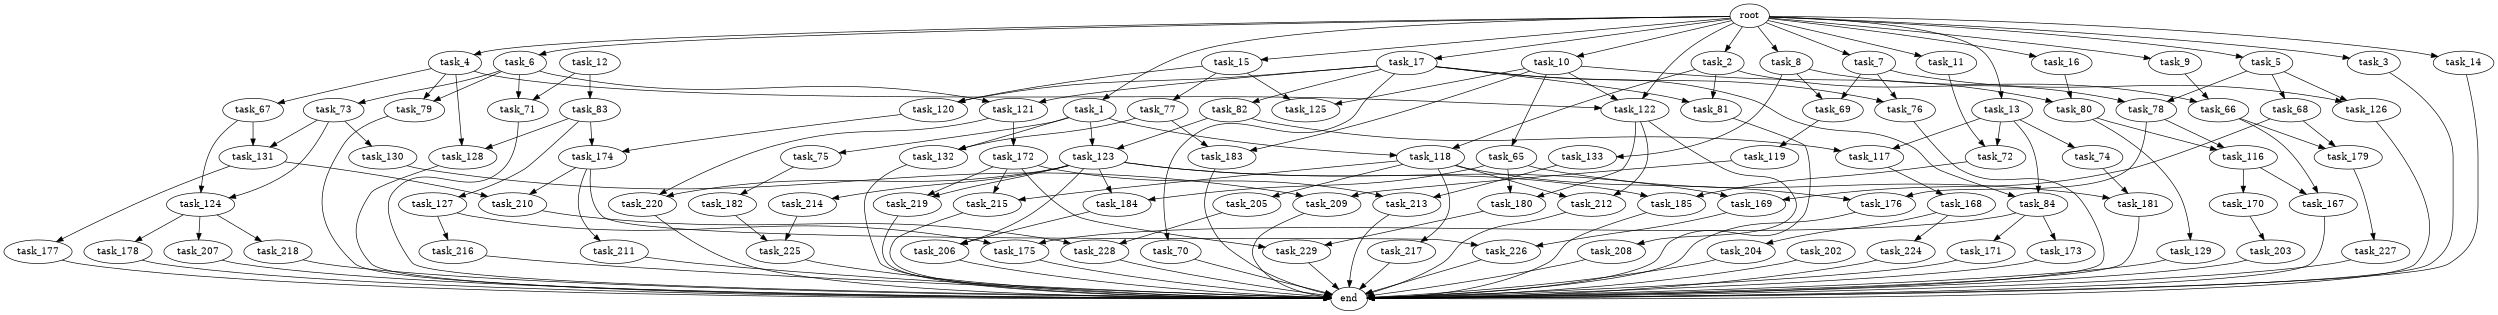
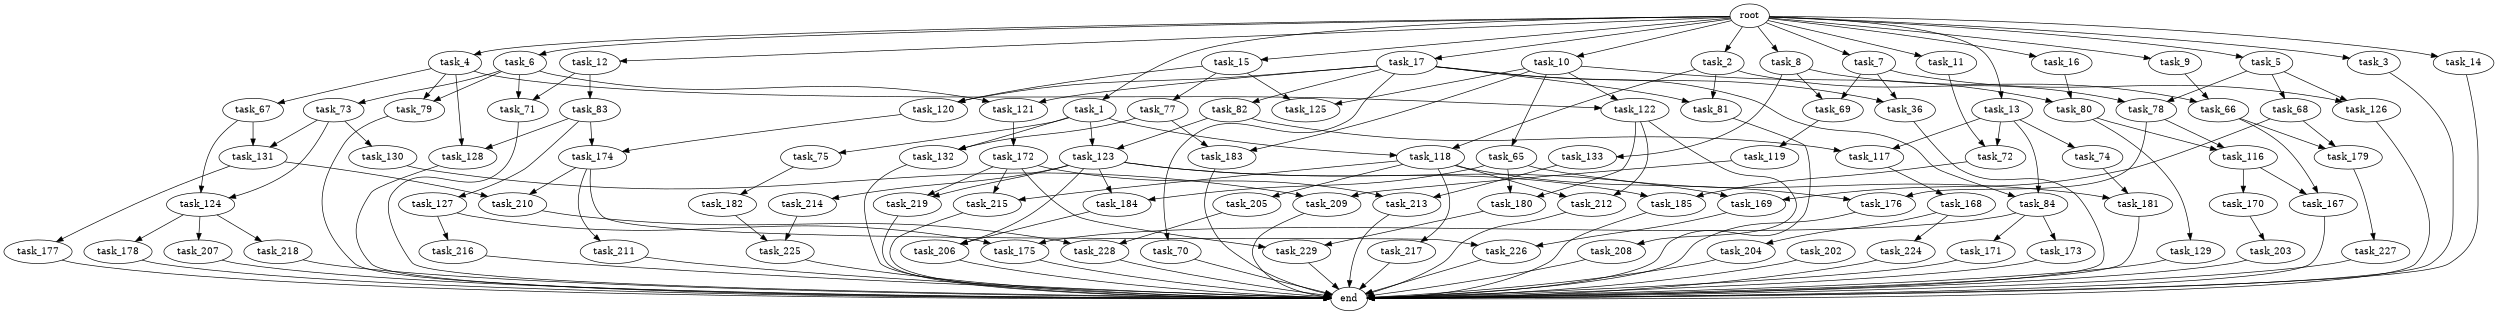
(1685, 52) -> (1178, 39)
(1905, 110) -> (1905, 110)
(642, 205) -> none
